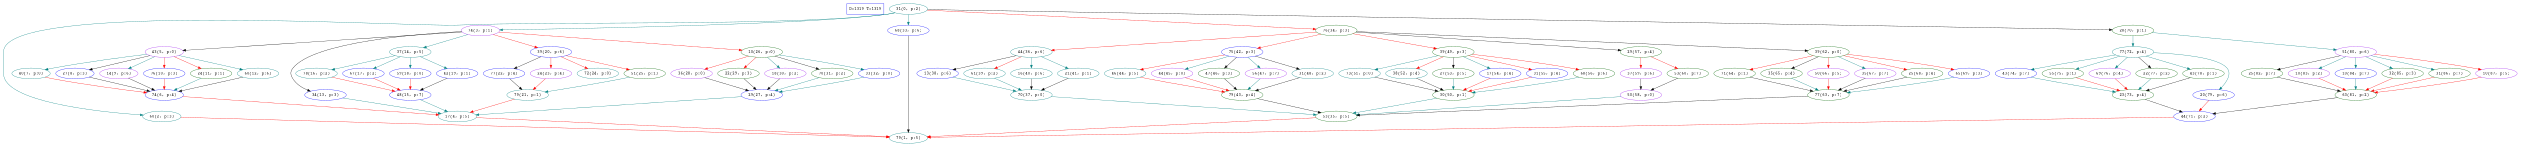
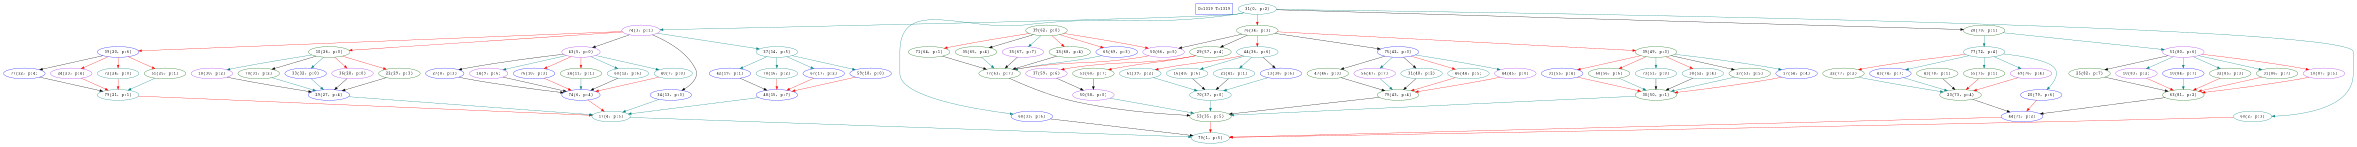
(1291, 41) -> (1326, 41)
(1581, 41) -> (1212, 41)
(2144, 62) -> (1913, 61)
(2167, 62) -> none
none -> (118, 83)
(681, 127) -> (909, 127)
